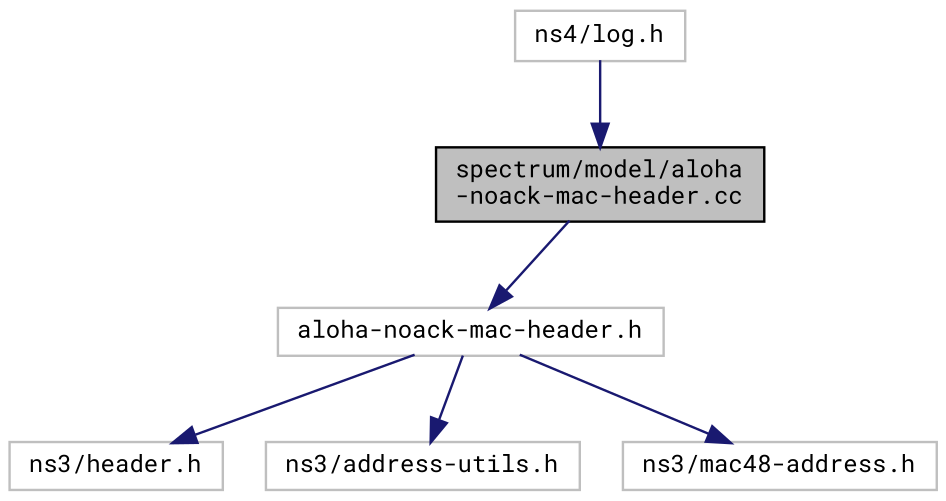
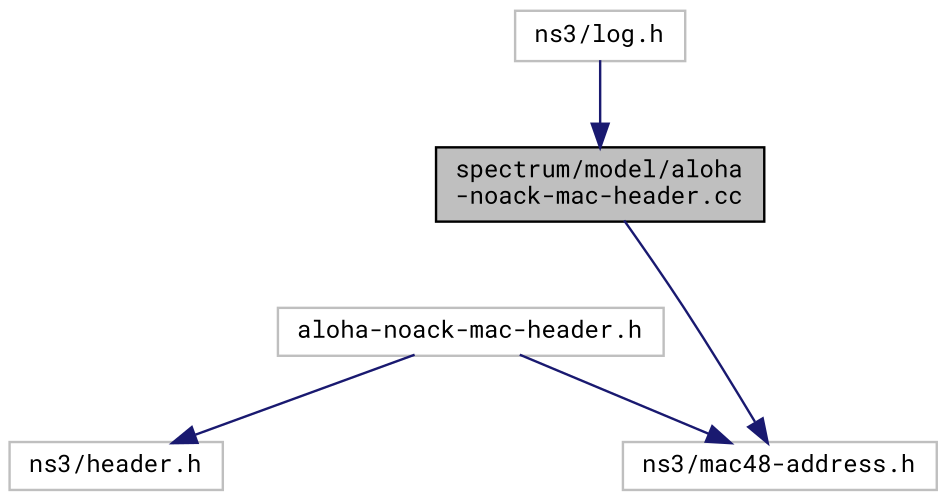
(600, 36) -> (600, 36)
(538, 256) -> (692, 320)
(423, 466) -> none
